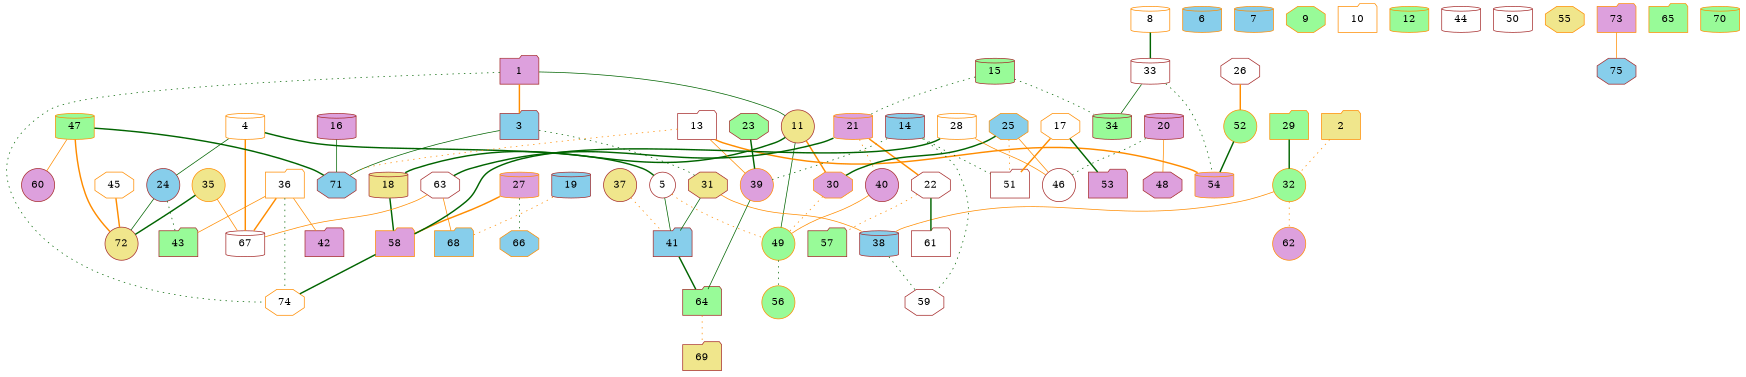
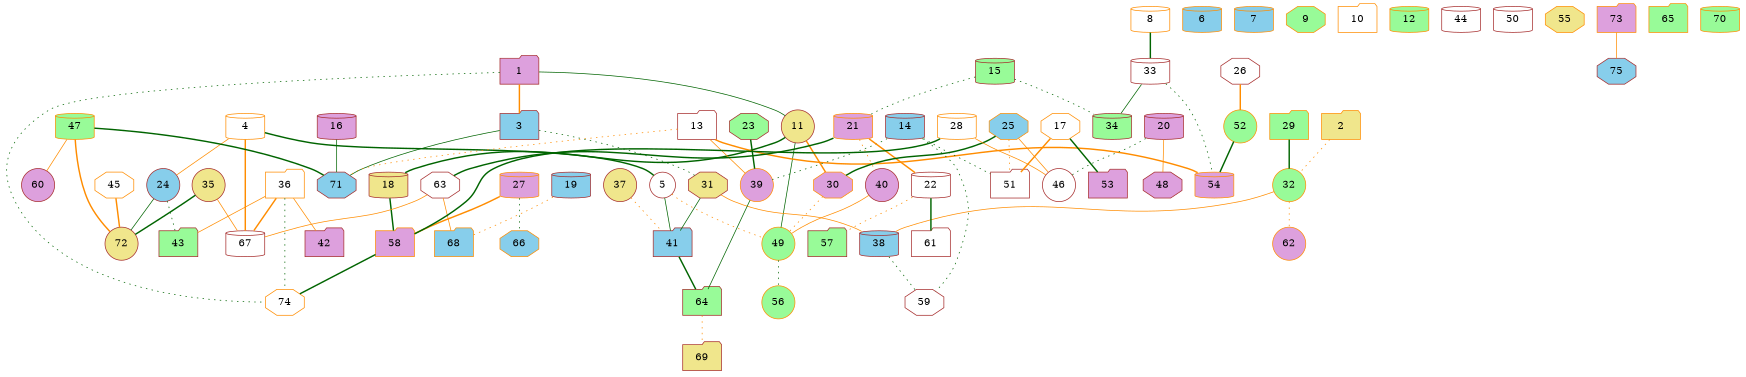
(202, 157) -> (202, 157)
(209, 185) -> (209, 185)
(931, 185) -> (931, 185)
